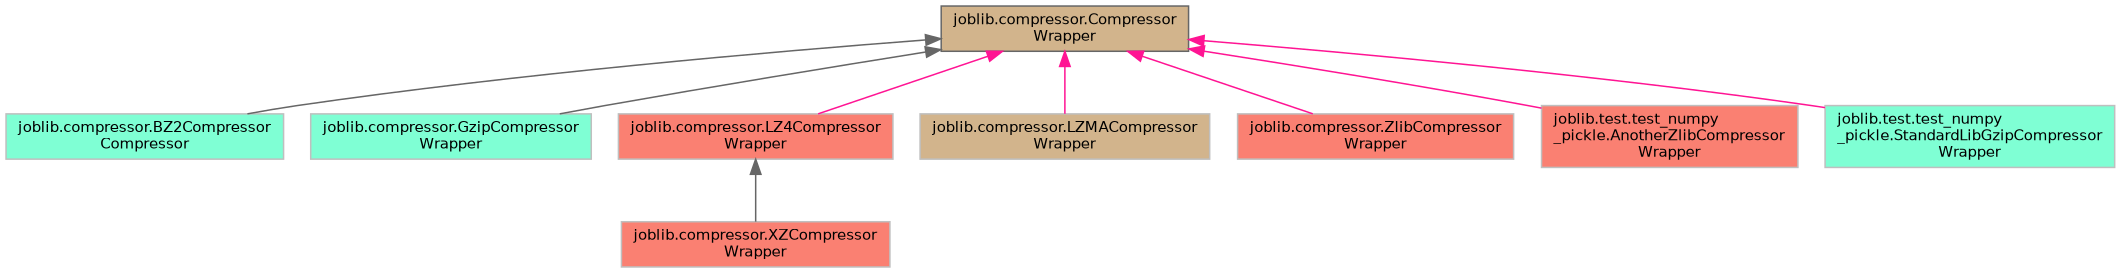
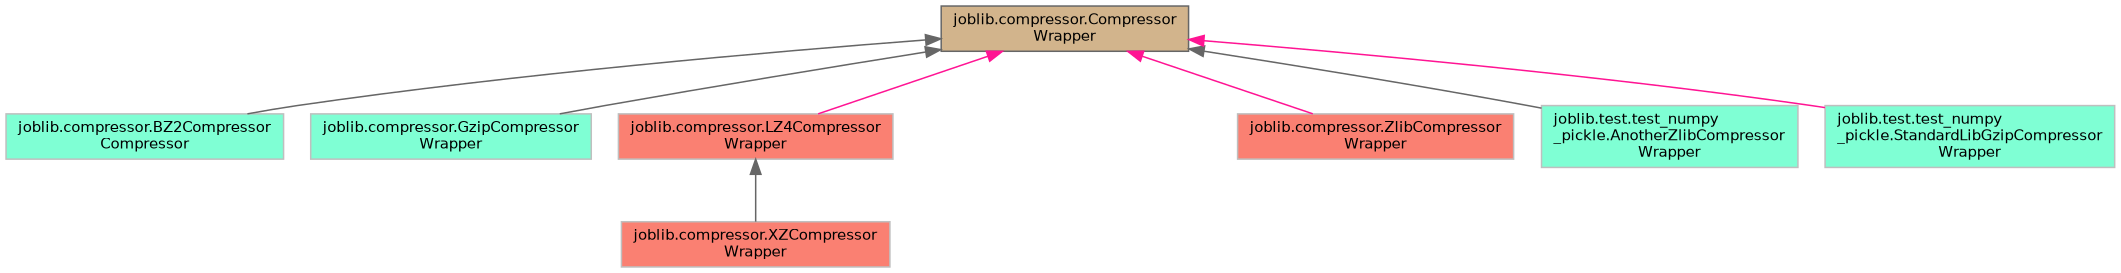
(1373, 78) -> (1373, 78)
(1065, 137) -> none
(1670, 137) -> (1670, 137)
